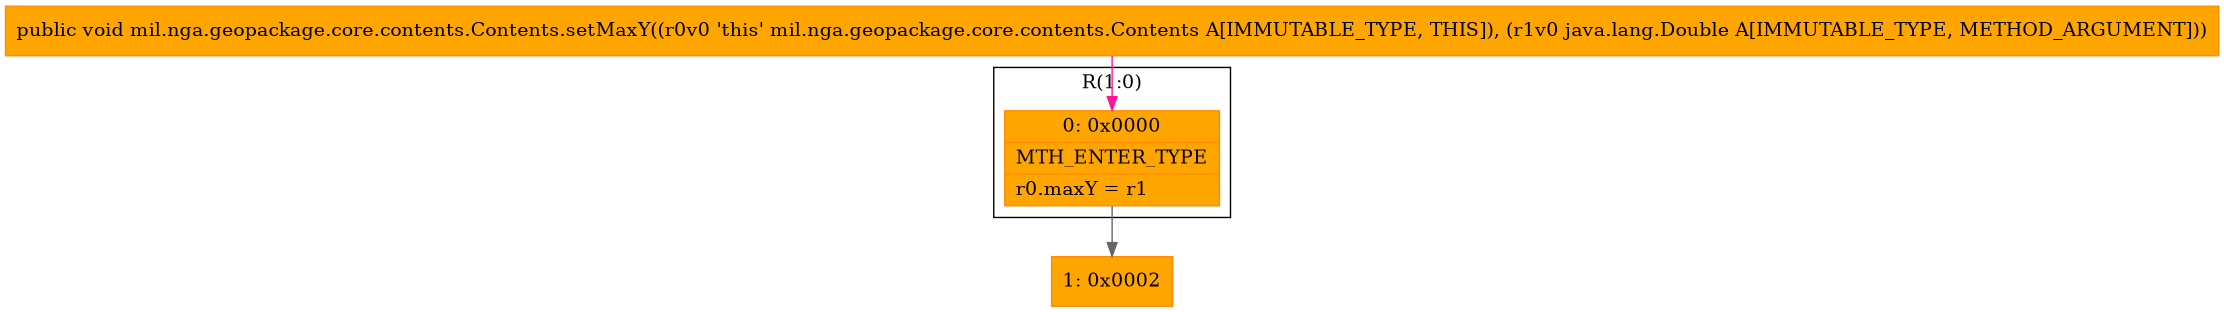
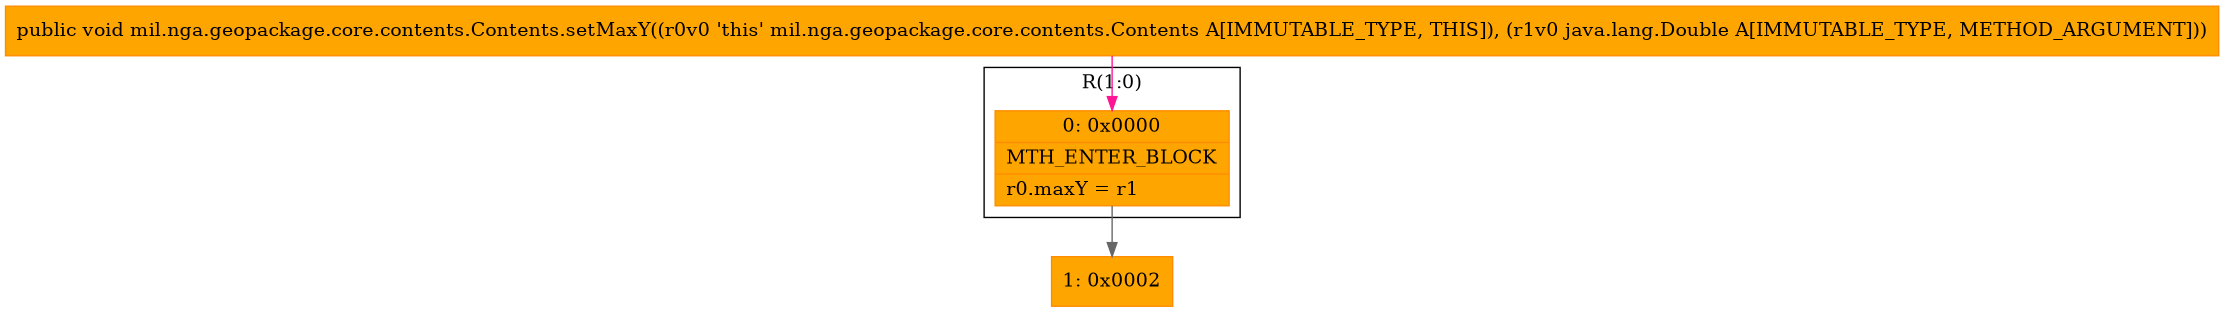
(1112, 158) -> (1112, 158)
